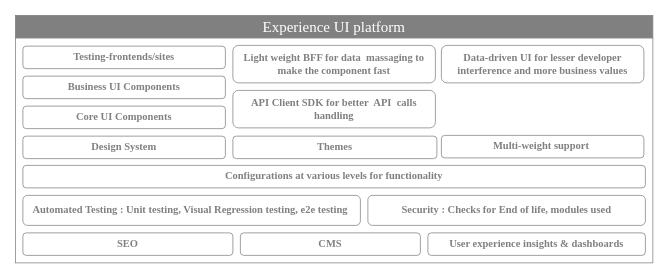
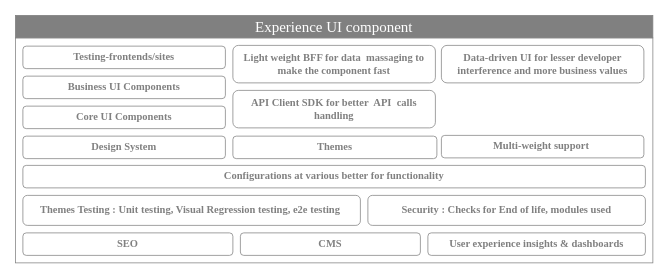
(334, 27) -> (334, 27)
(334, 177) -> (334, 177)
(192, 210) -> (192, 210)
